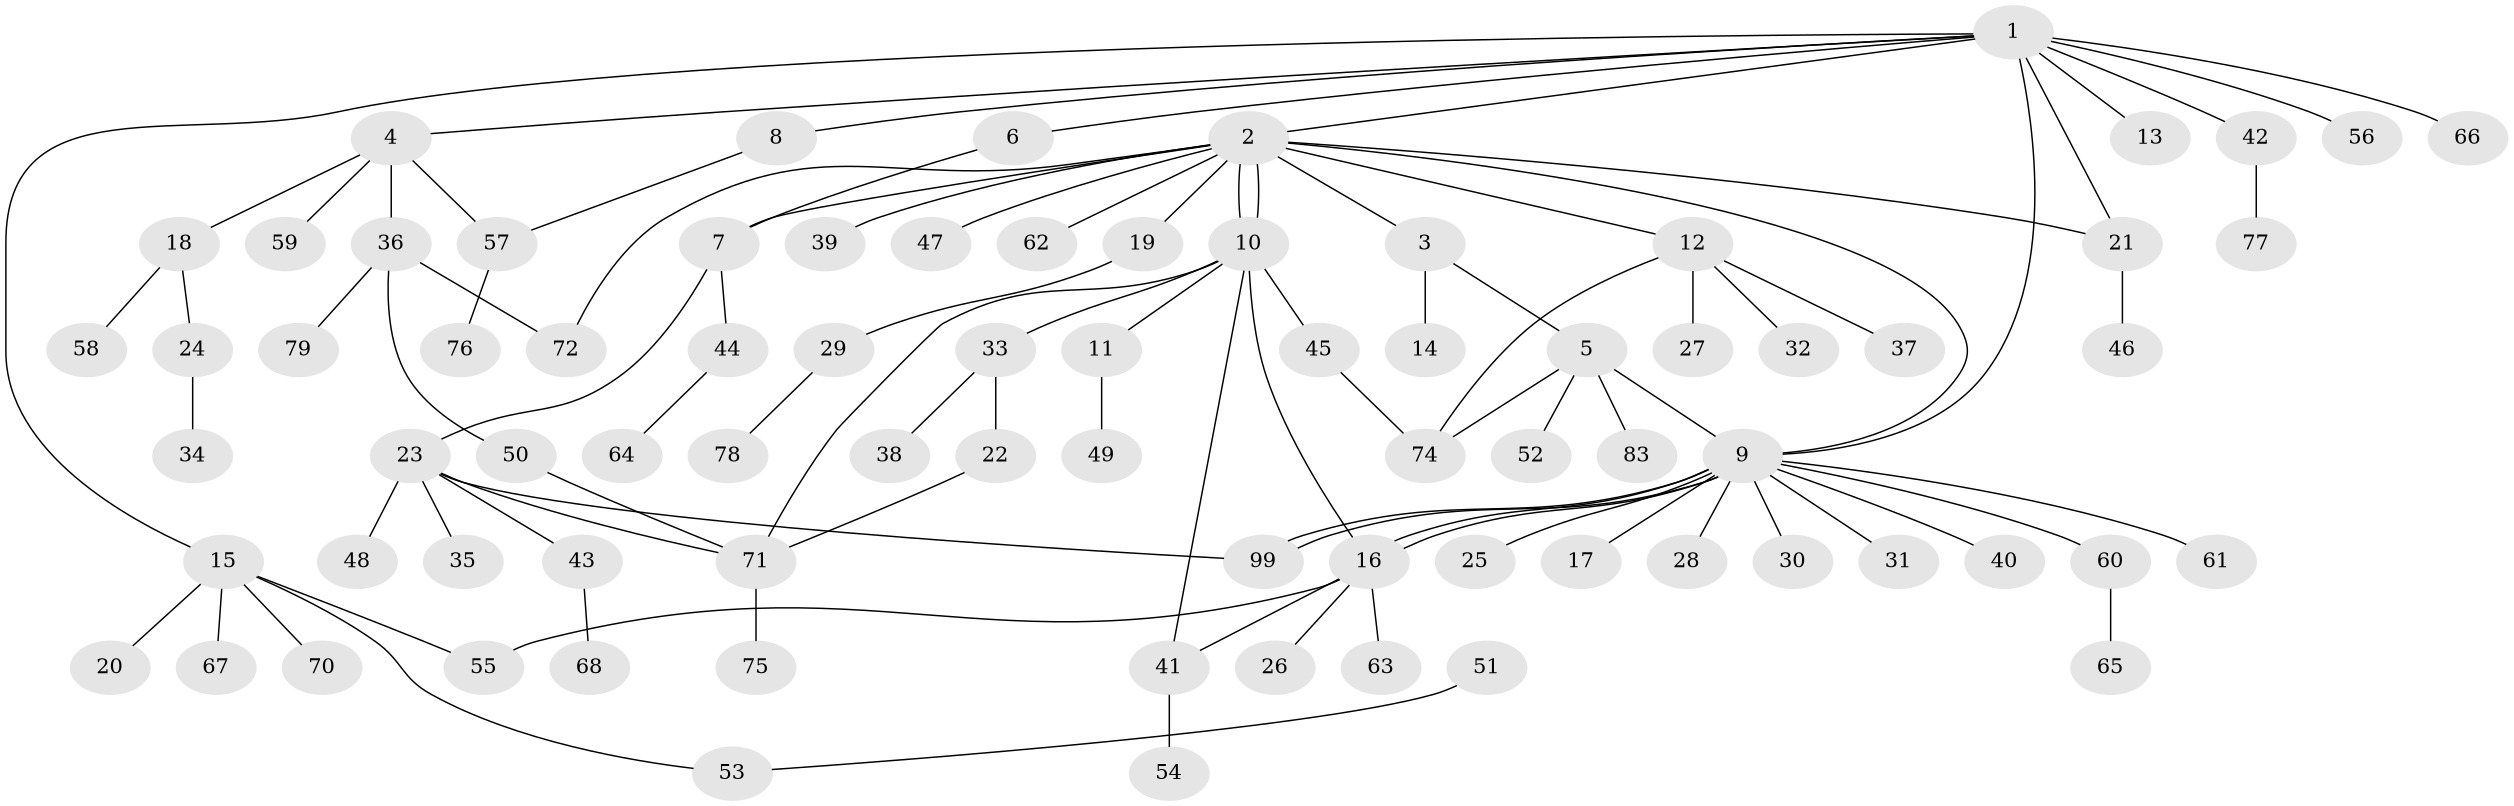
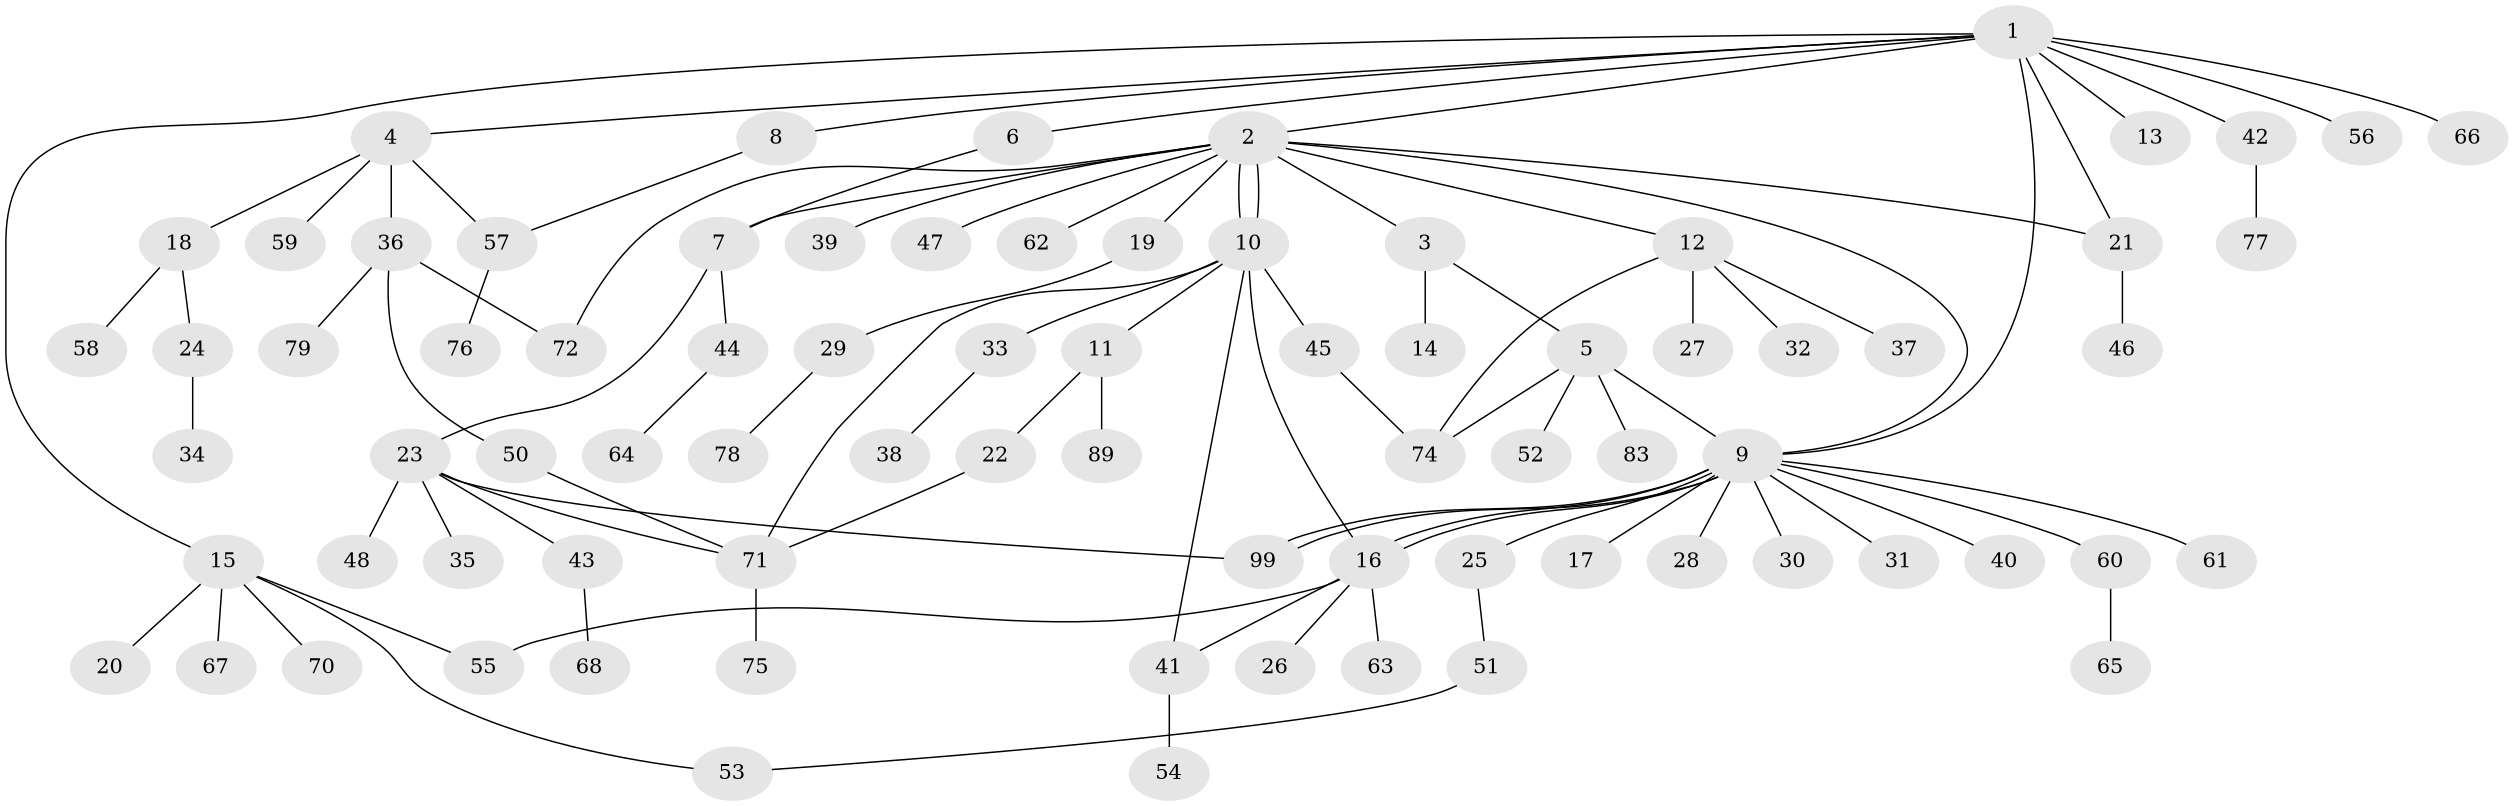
(996, 403) -> (1049, 403)
(1102, 456) -> (1102, 456)
none -> (1481, 615)
